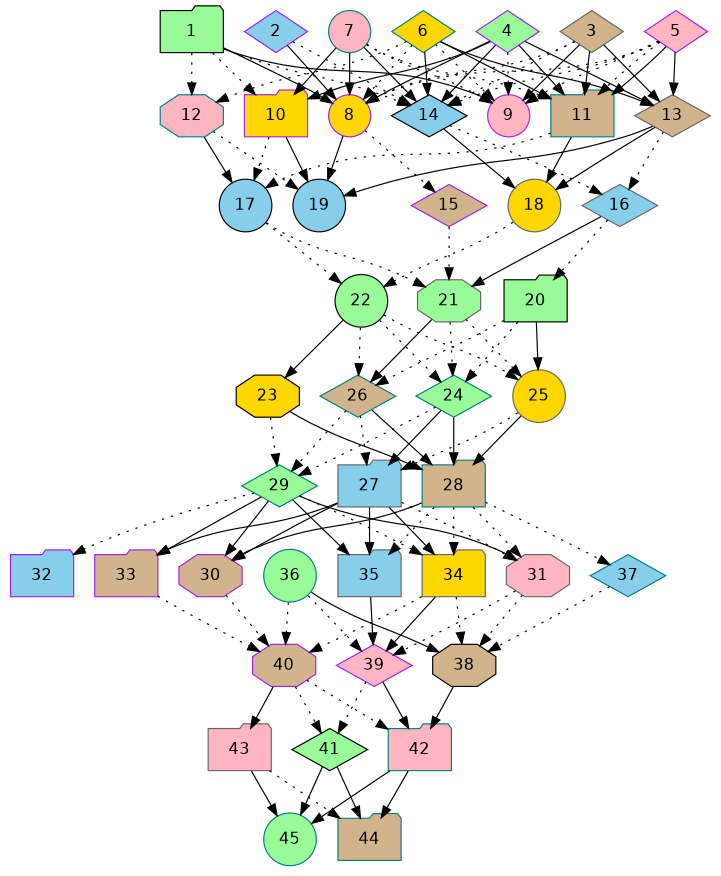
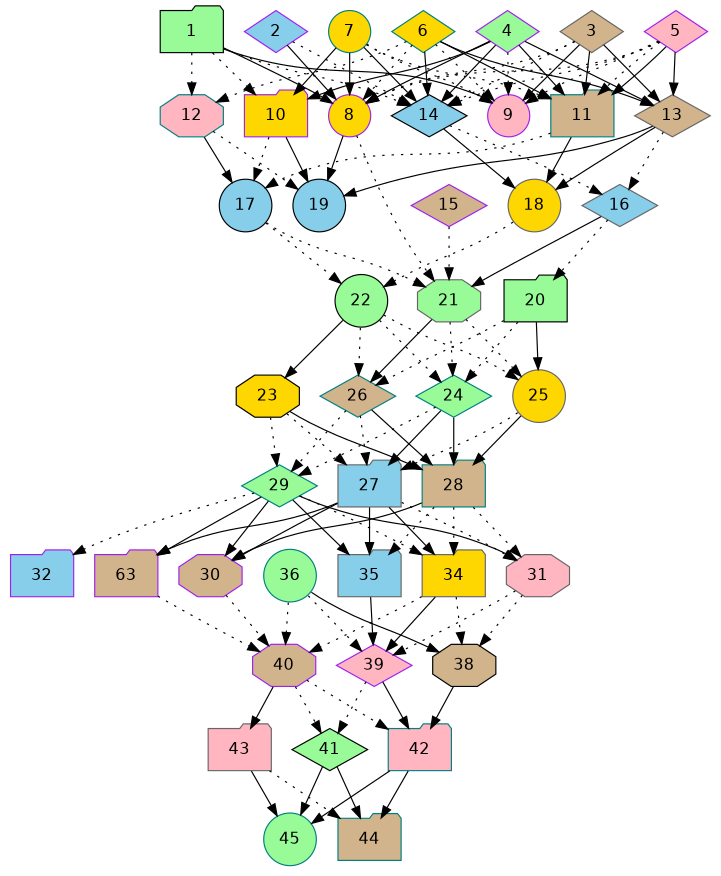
(350, 32) -> (350, 32)
(402, 163) -> (387, 206)
none -> (312, 435)
(126, 576) -> (126, 576)
(628, 576) -> none
